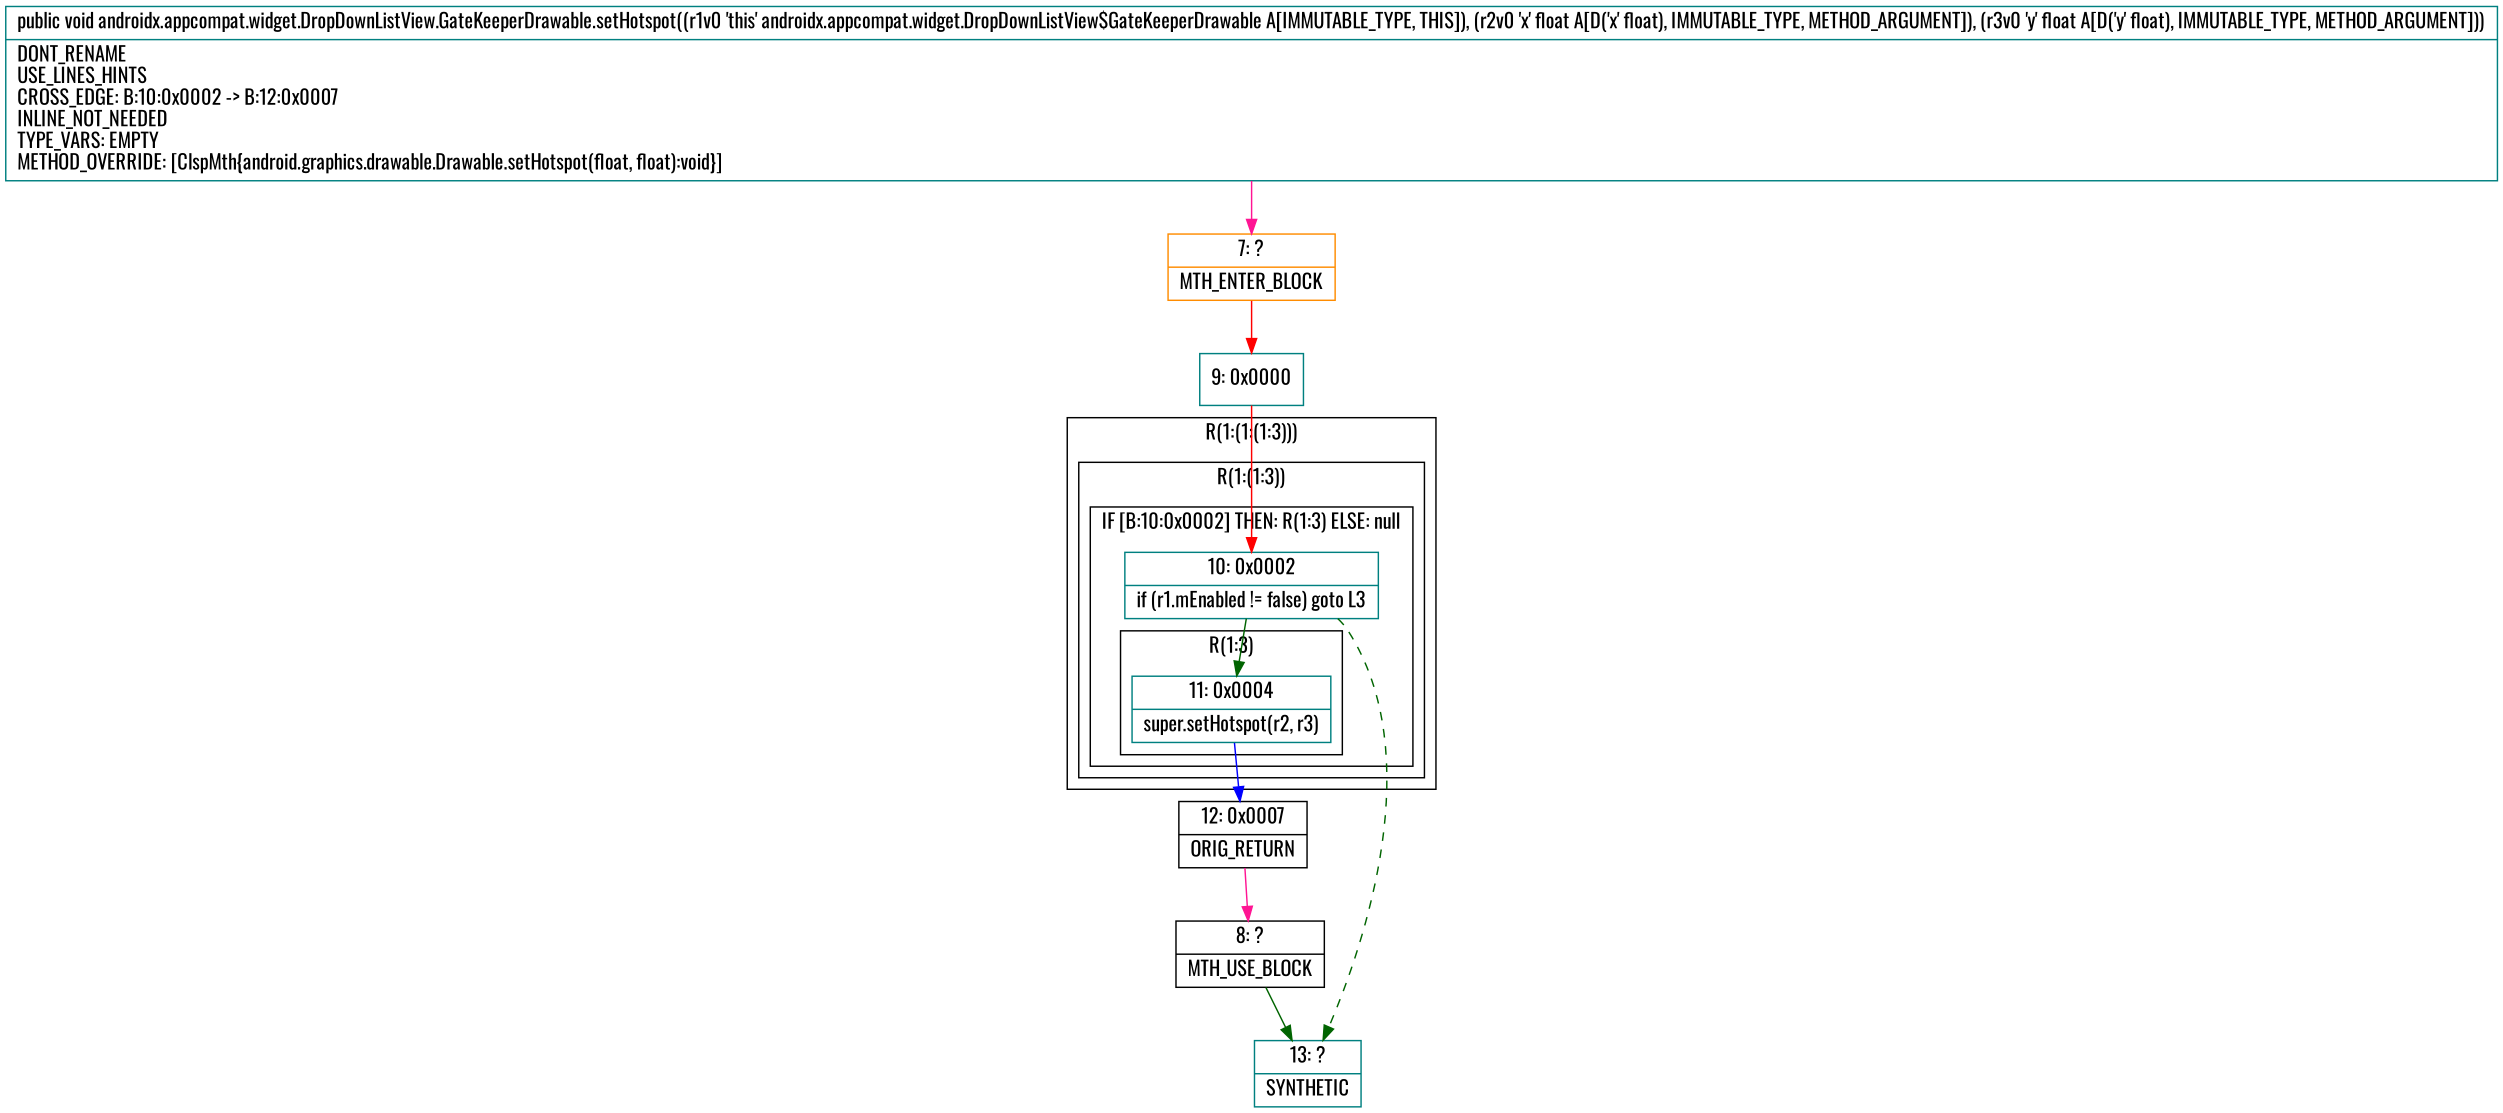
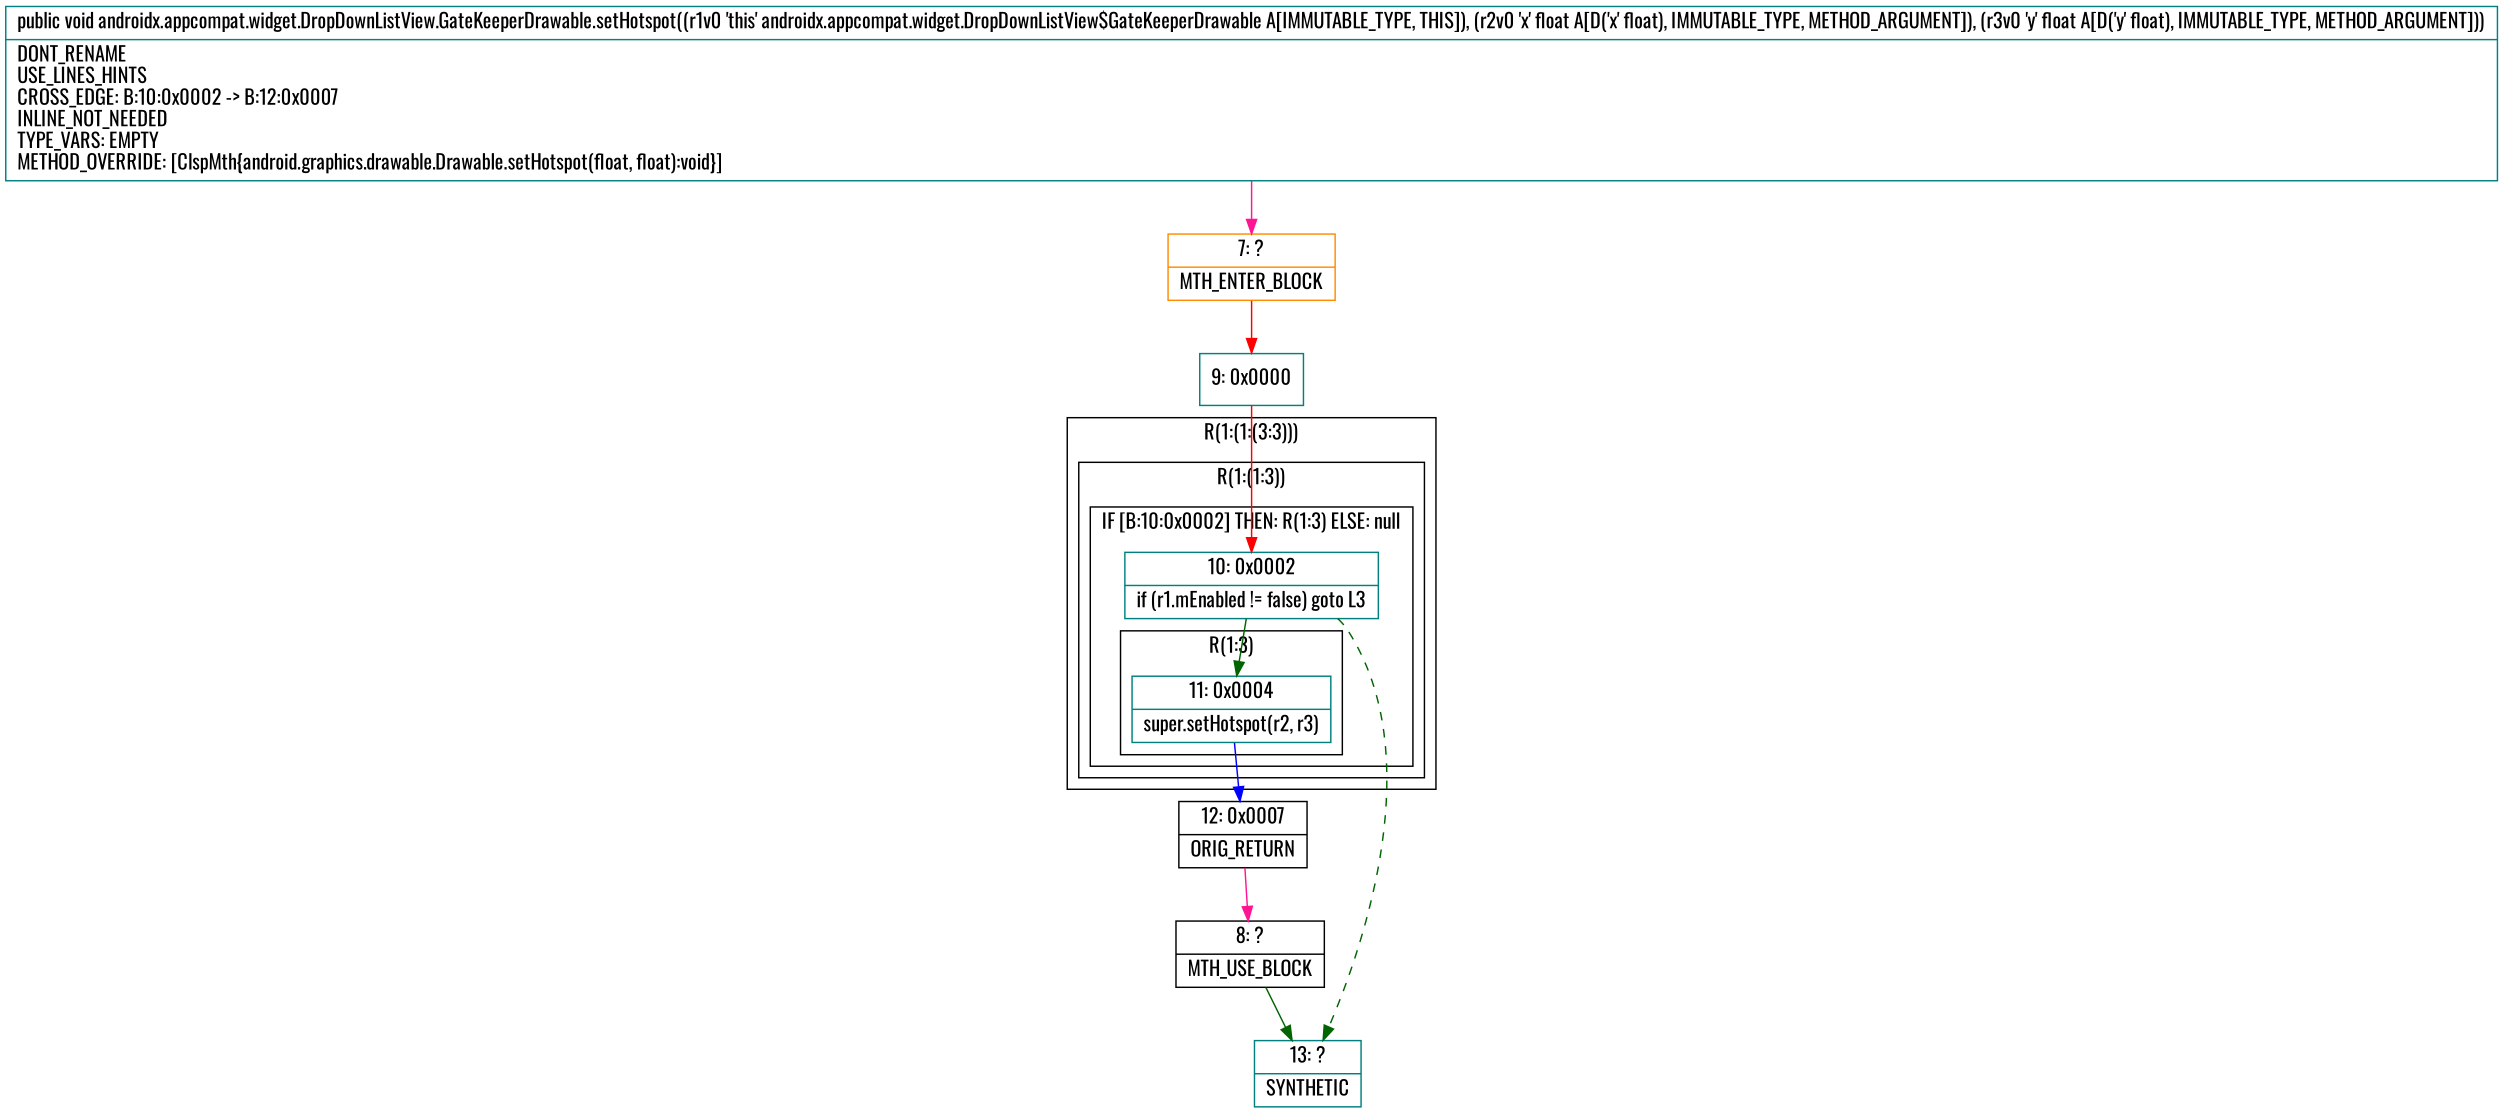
(1252, 434) -> (1252, 434)
